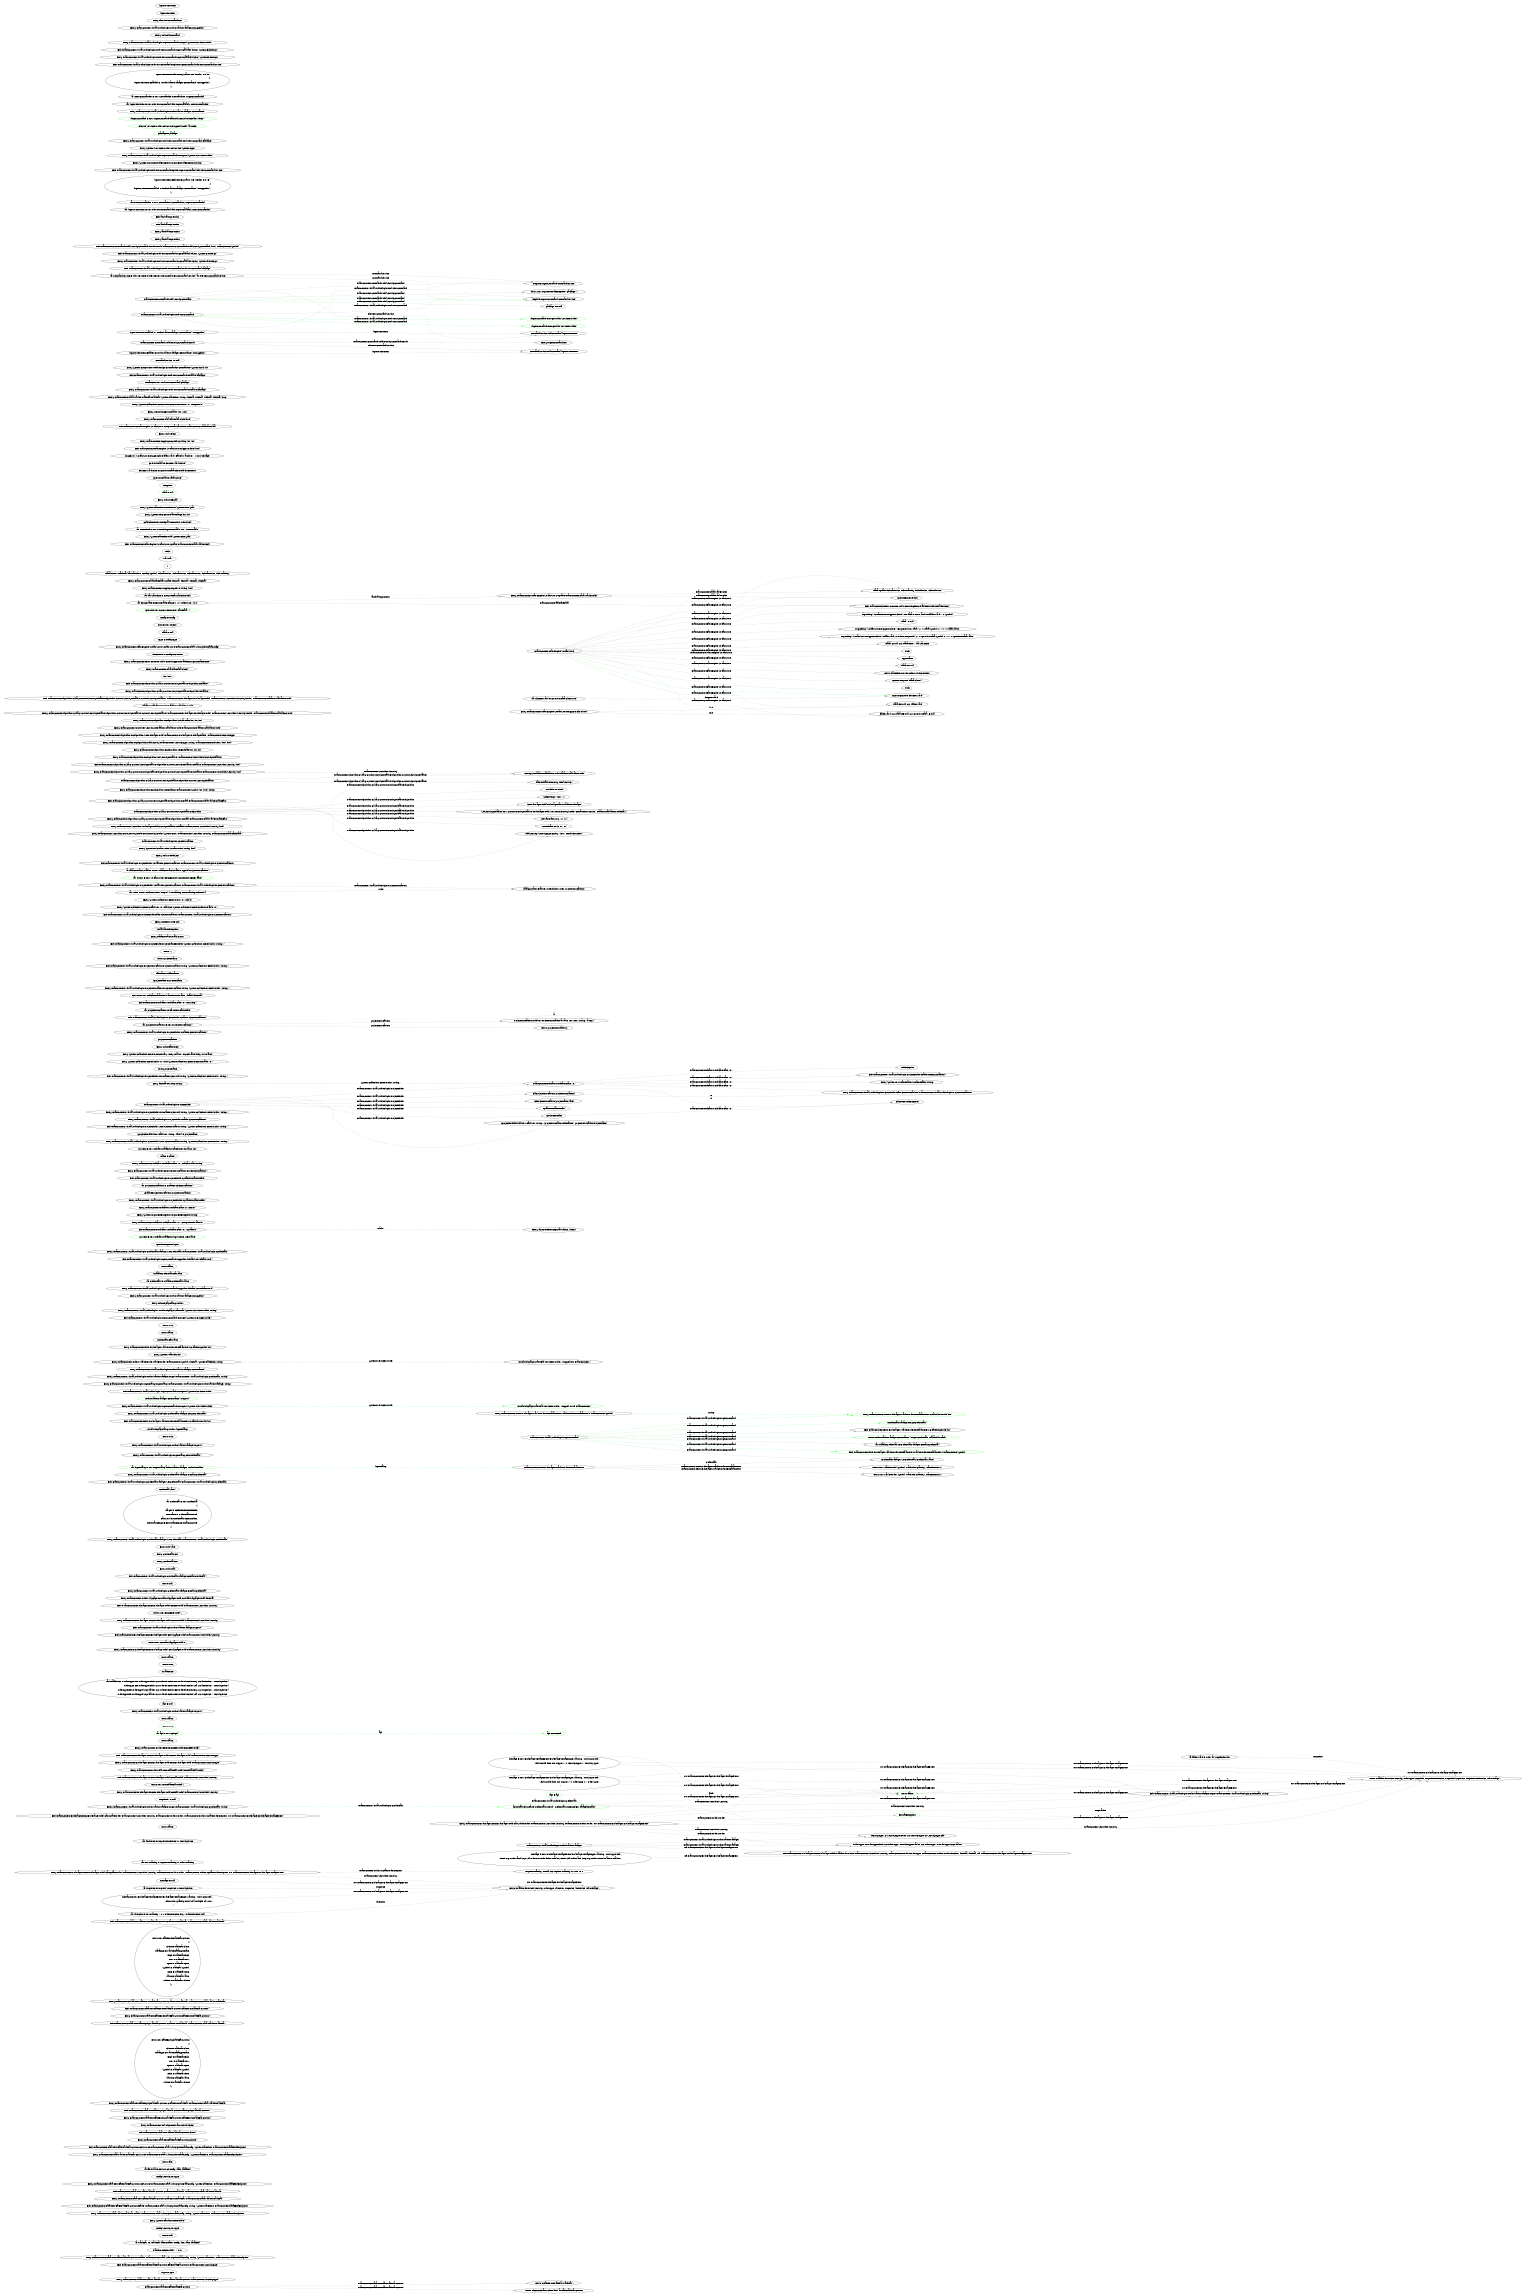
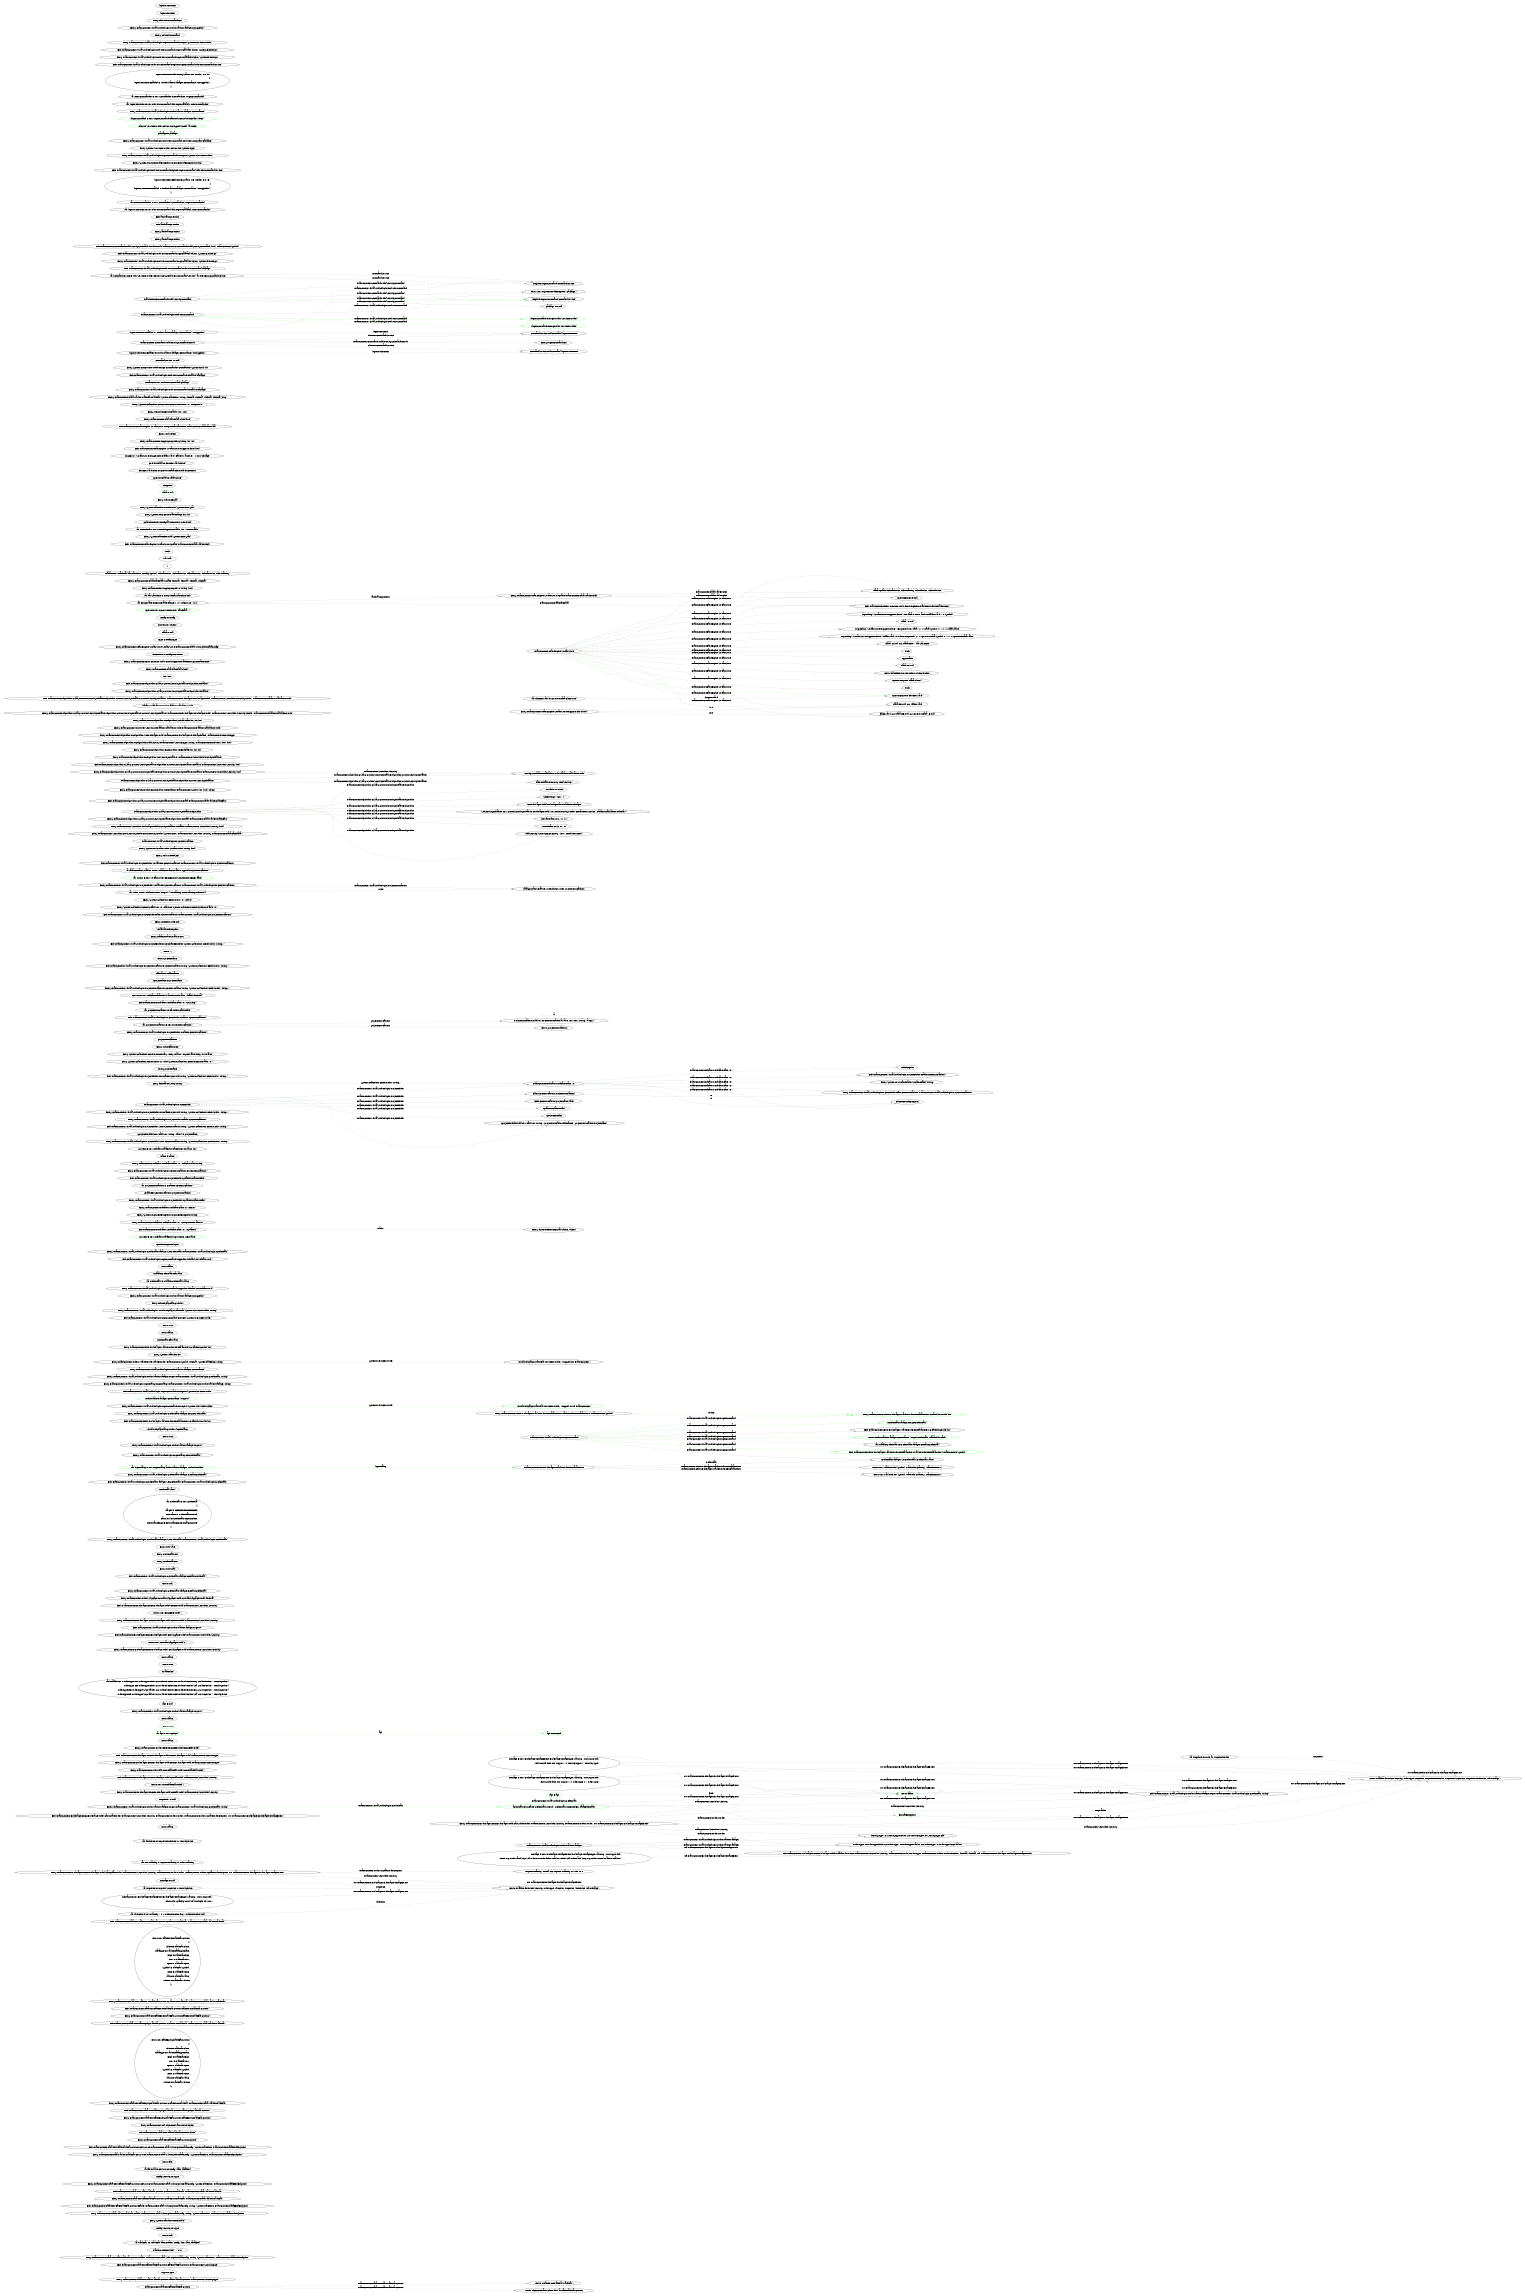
(360, 317) -> (362, 338)
(711, 653) -> (711, 653)
(728, 1110) -> (740, 1094)
(1209, 1757) -> (1209, 1757)
